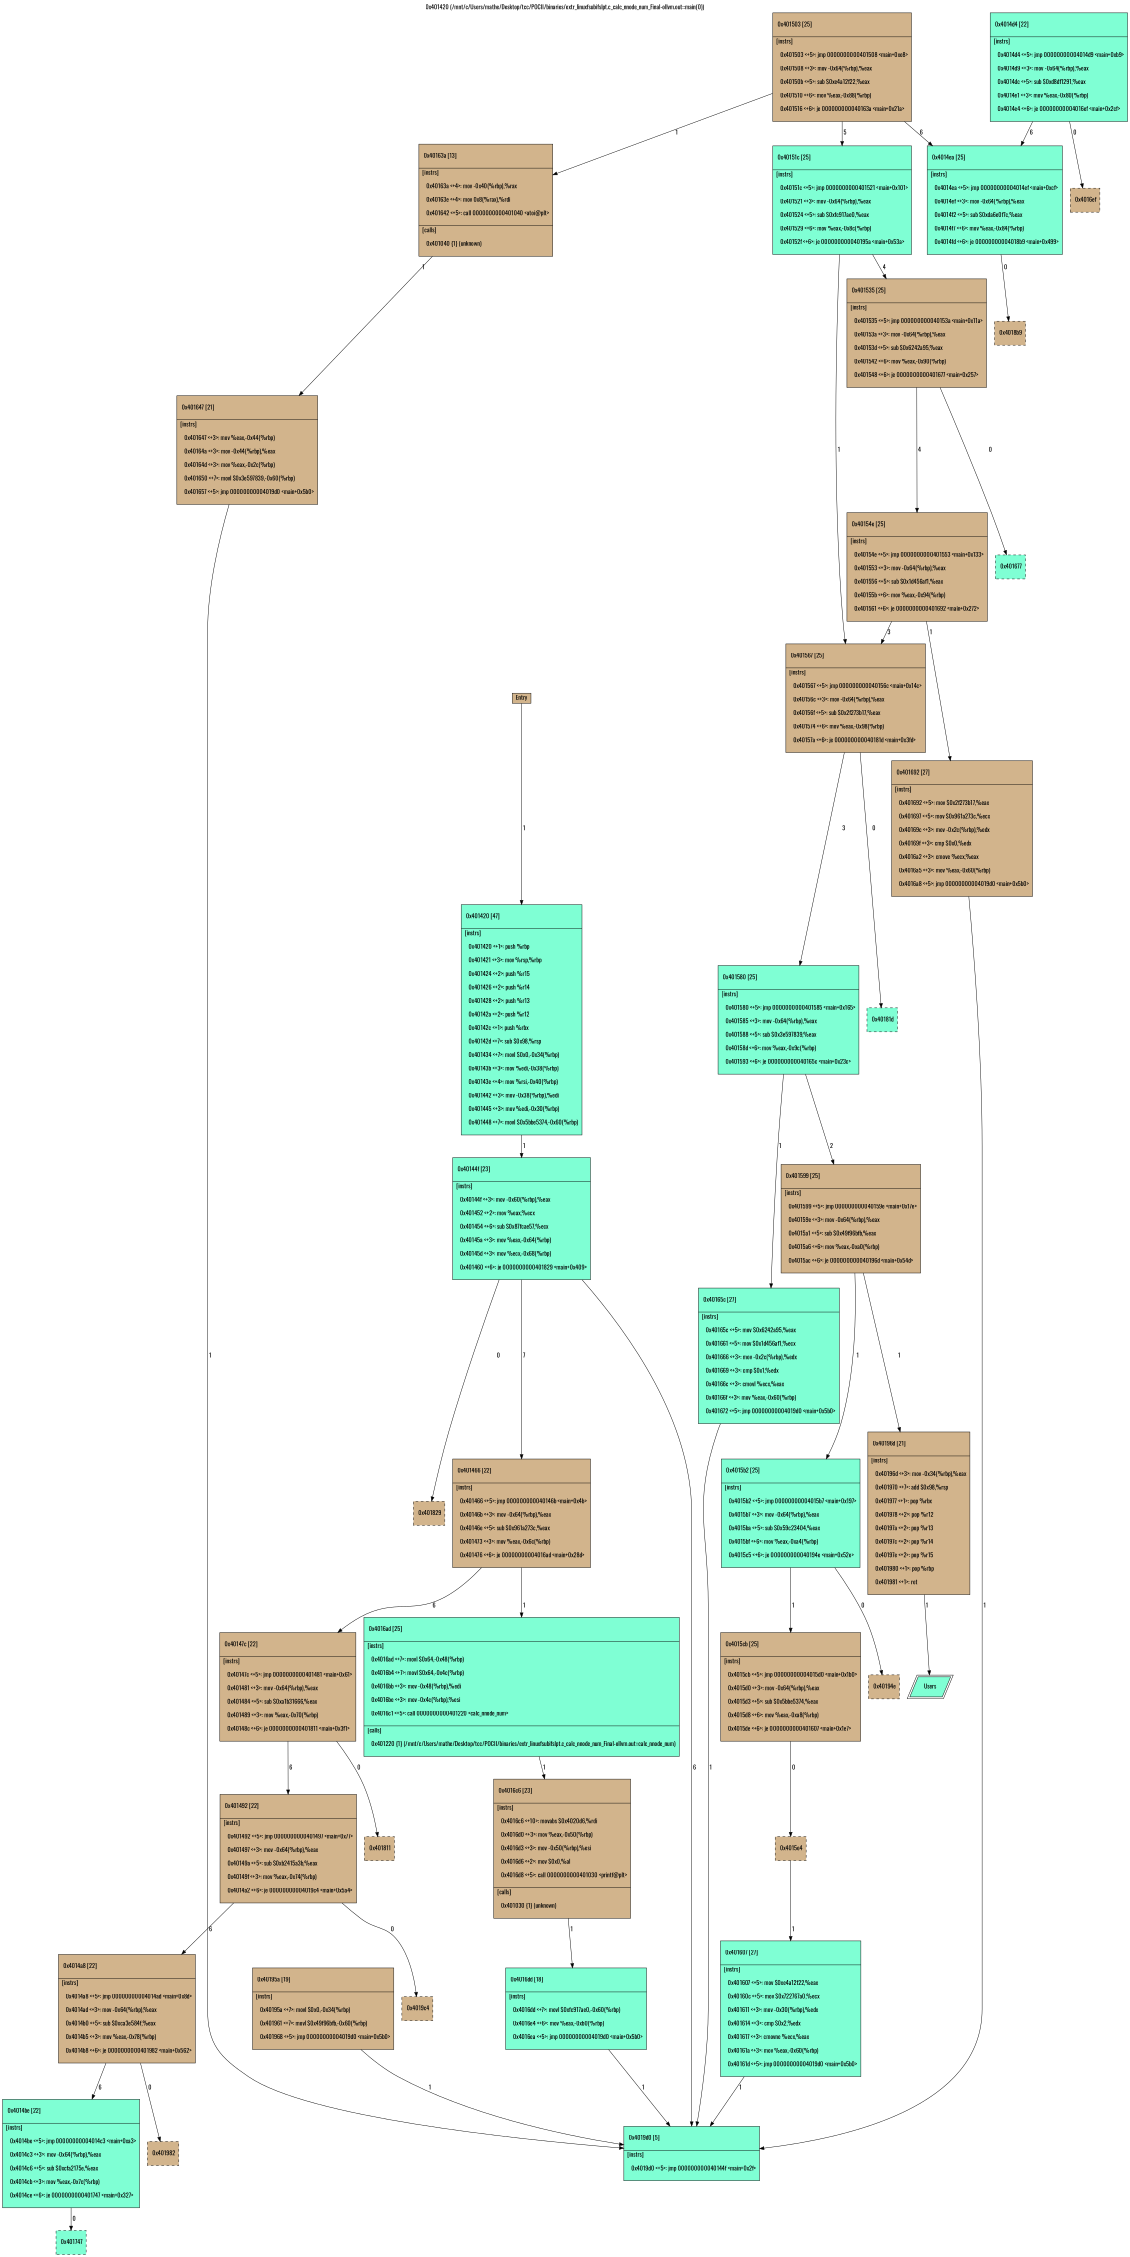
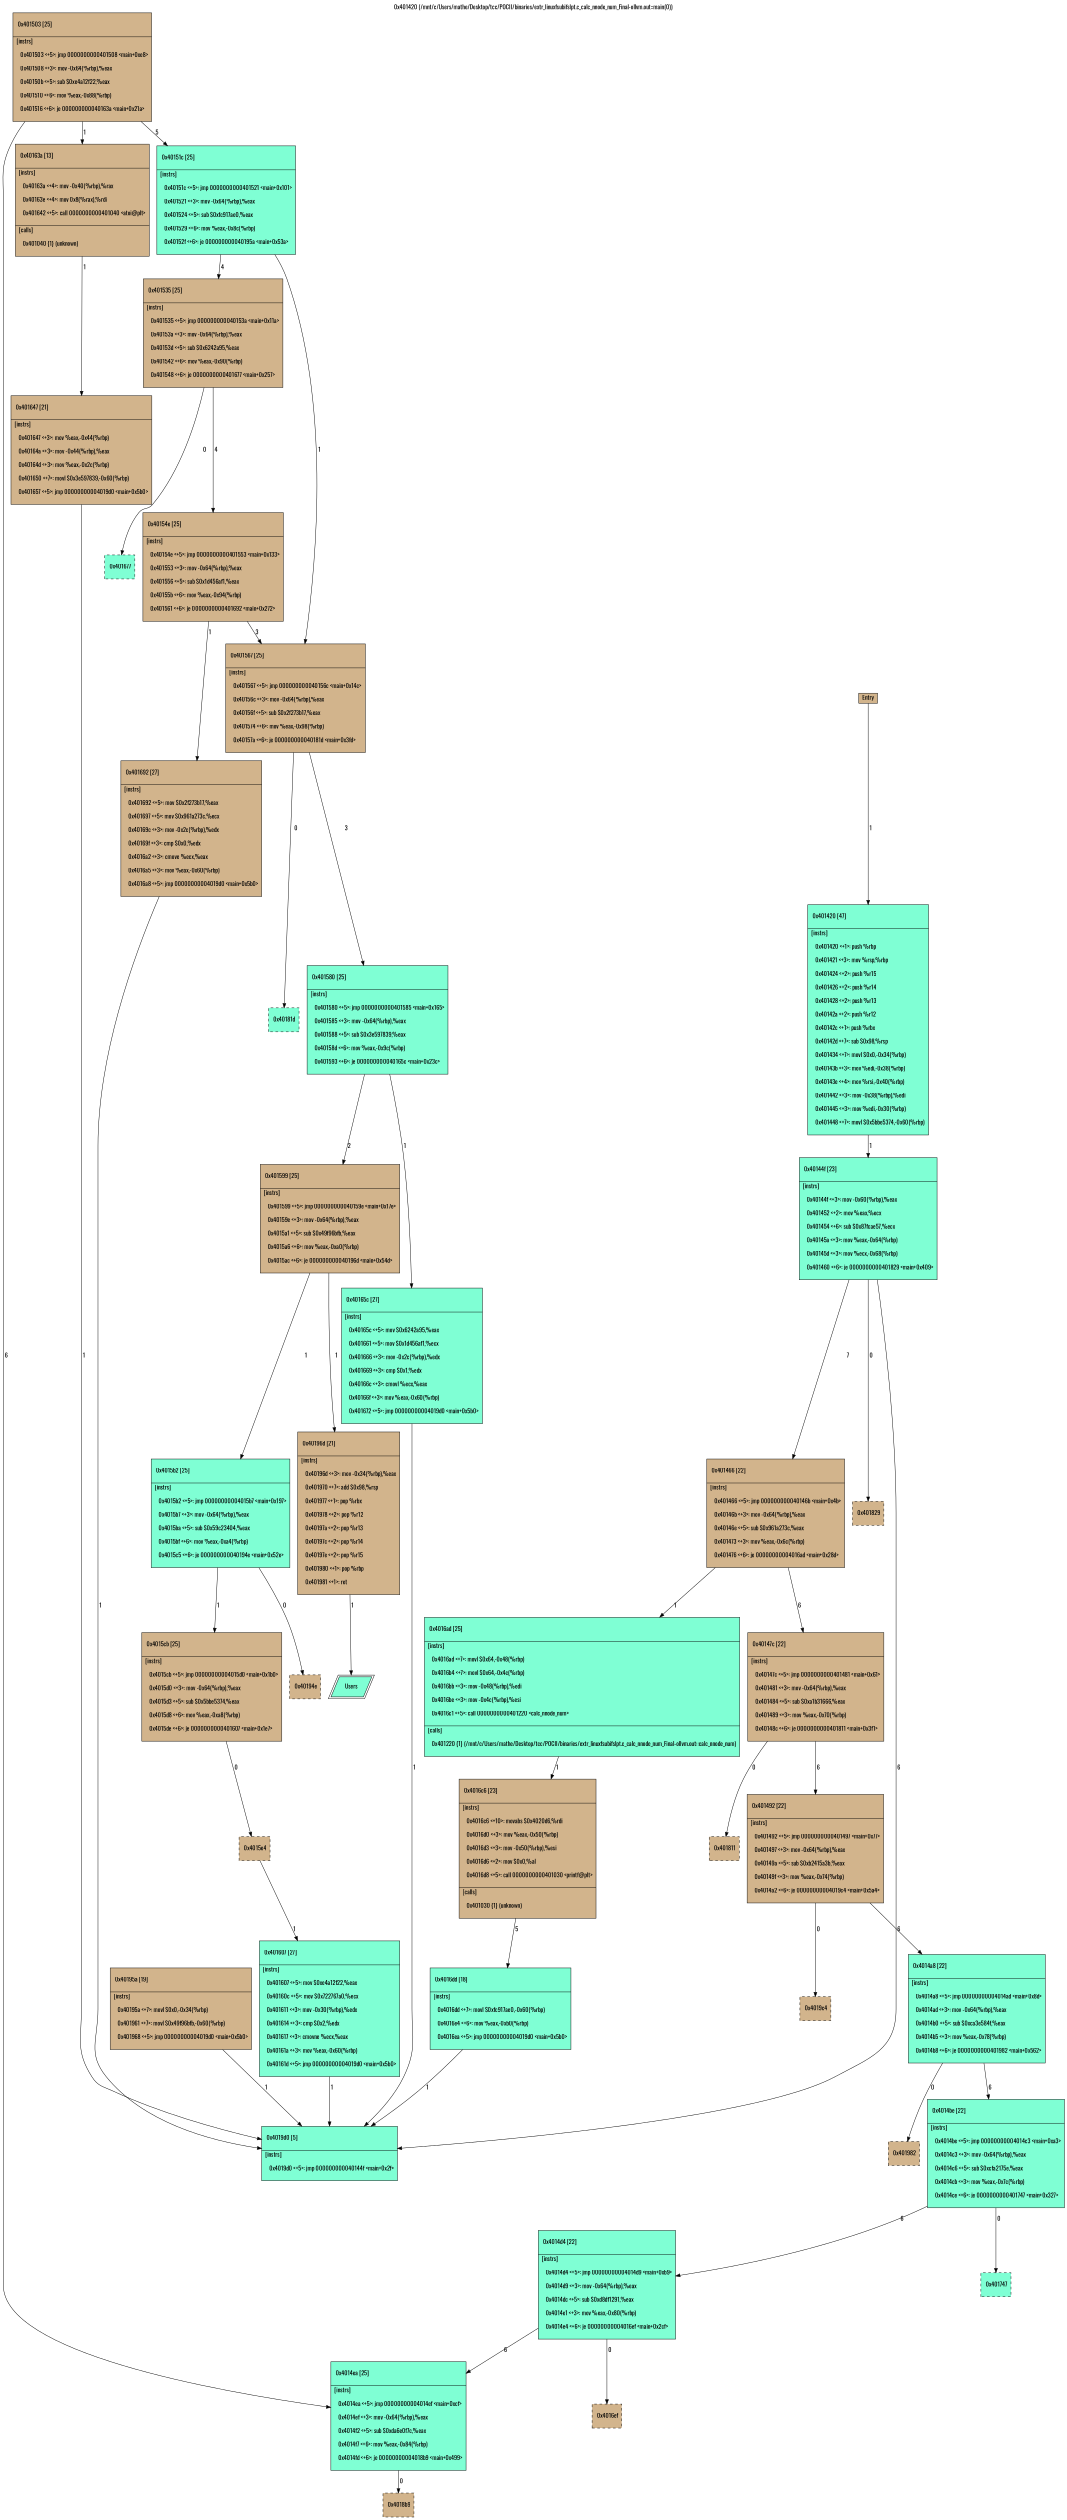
(571, 1930) -> (516, 1930)
(127, 2009) -> (977, 2009)
none -> (806, 2249)
